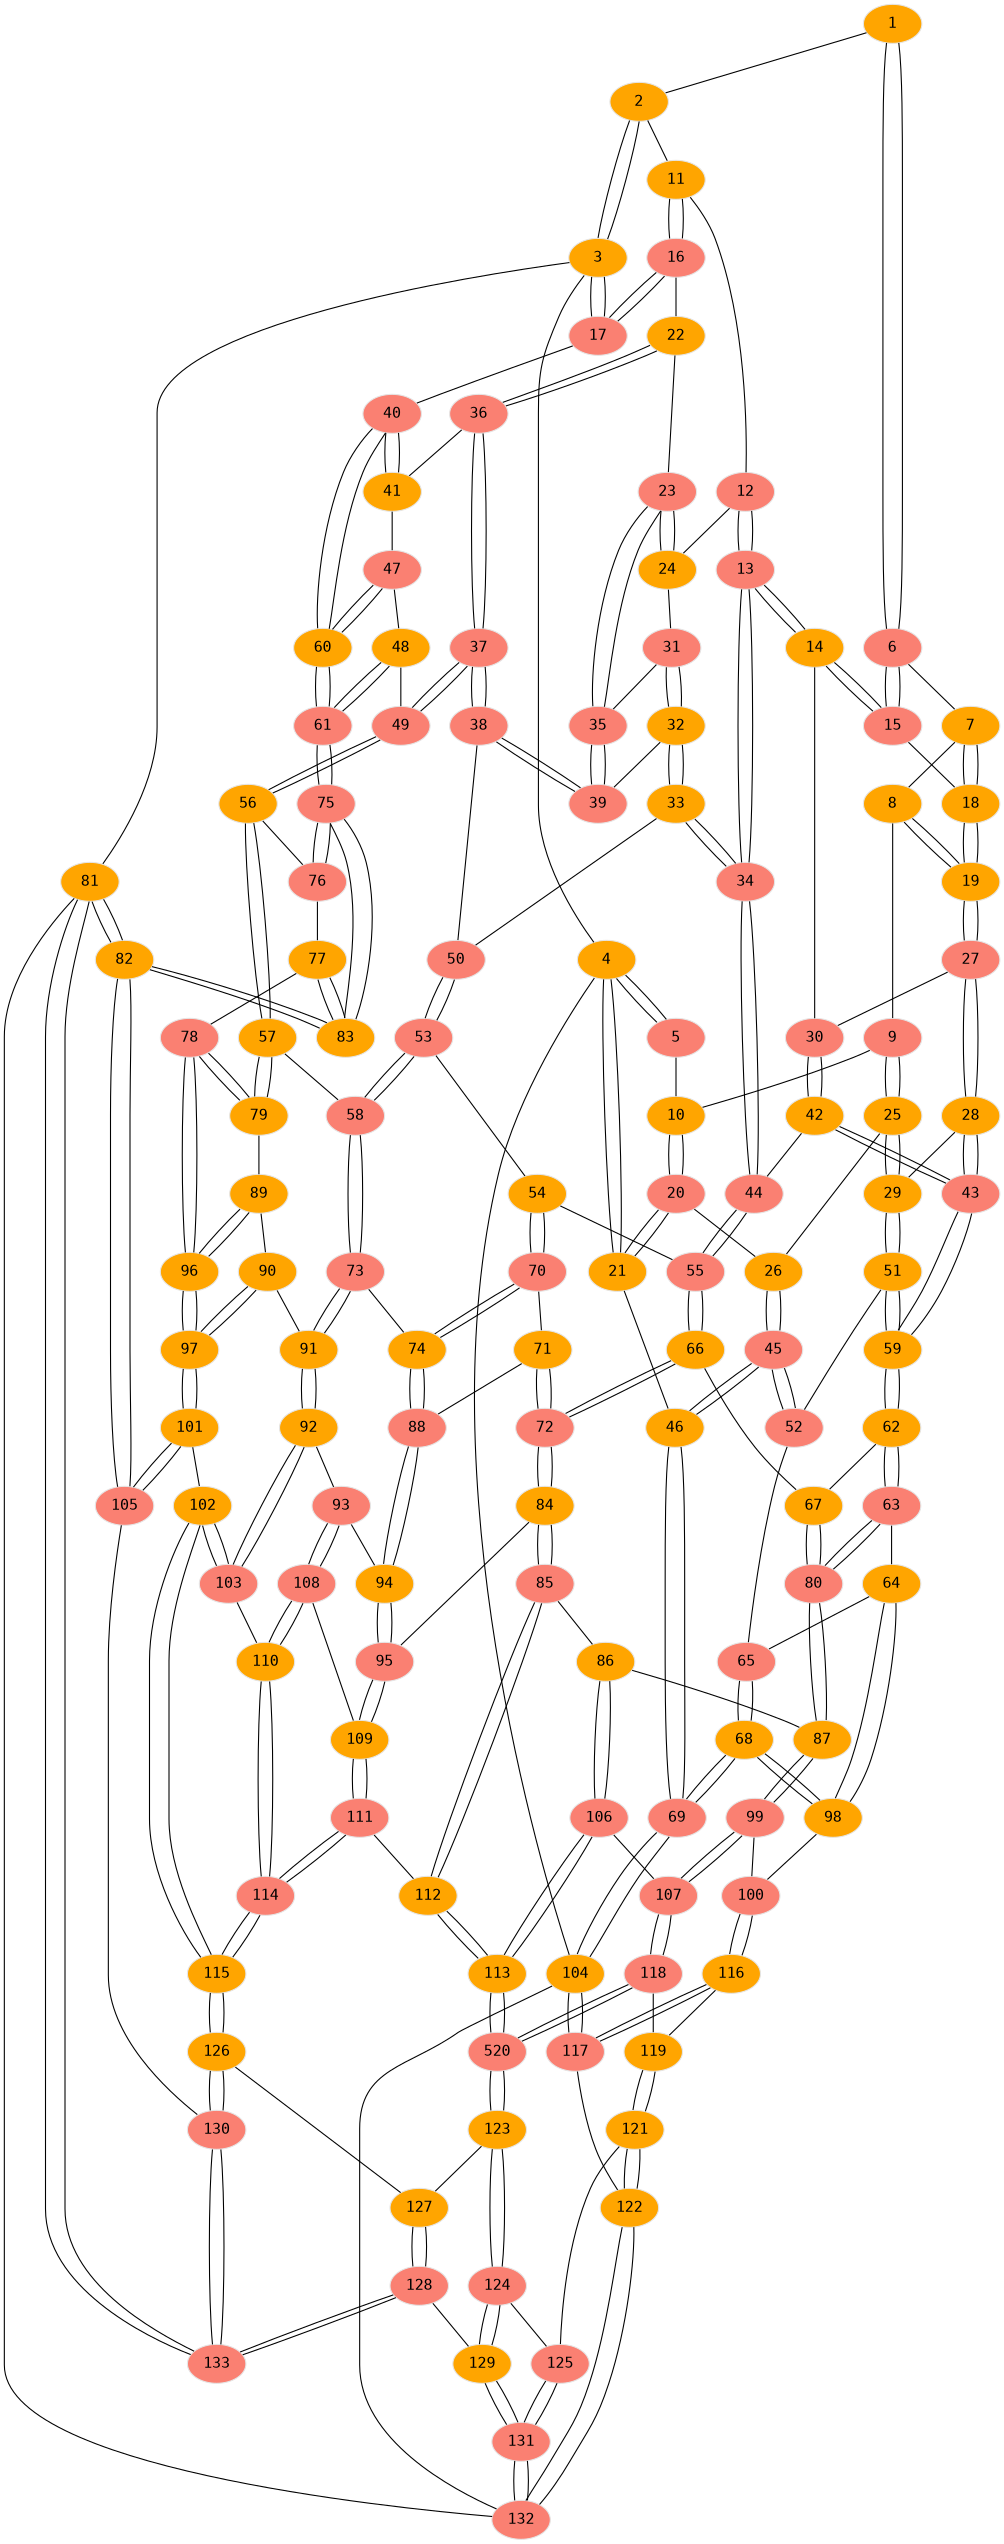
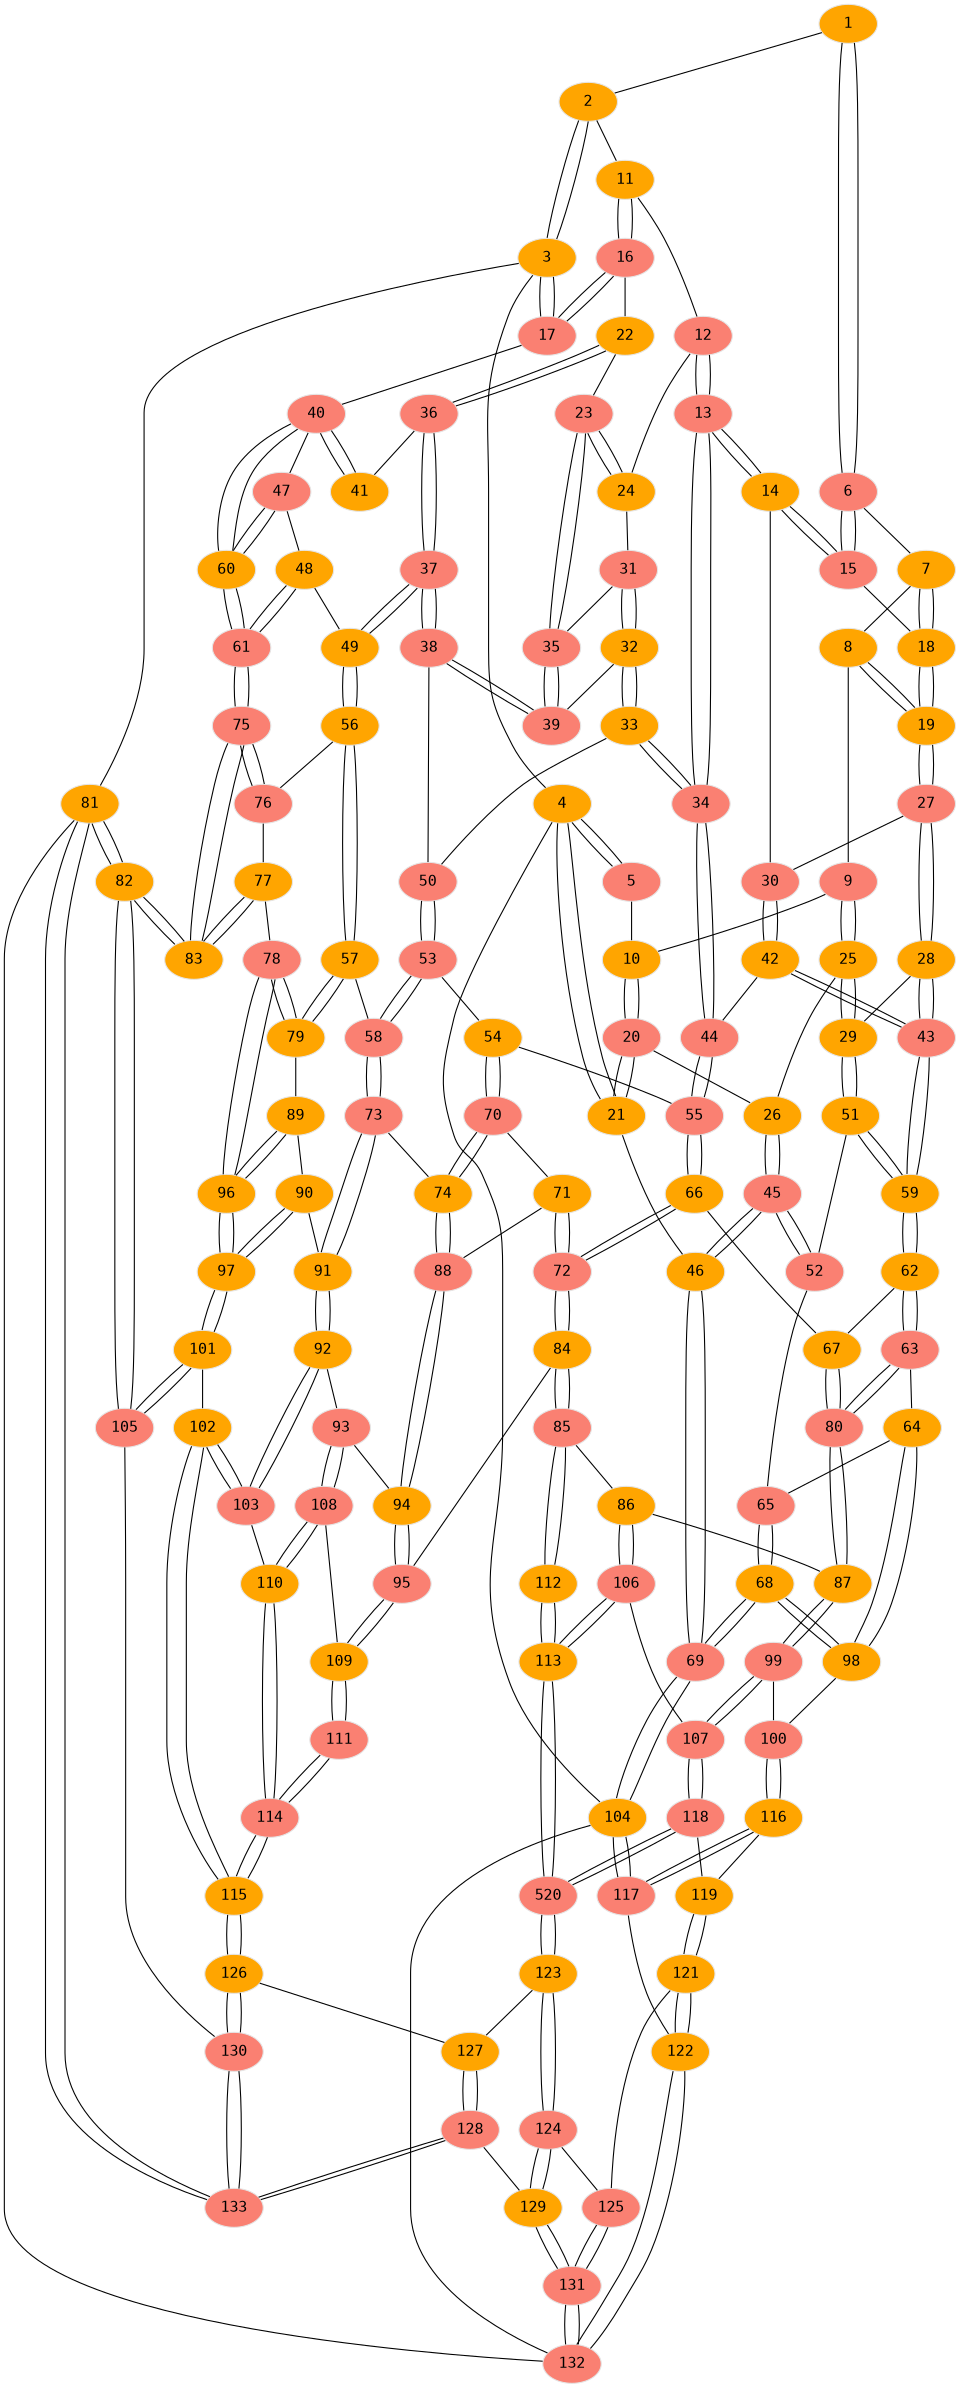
(392, 531) -> (299, 453)
(401, 726) -> (350, 648)
(394, 1857) -> none
